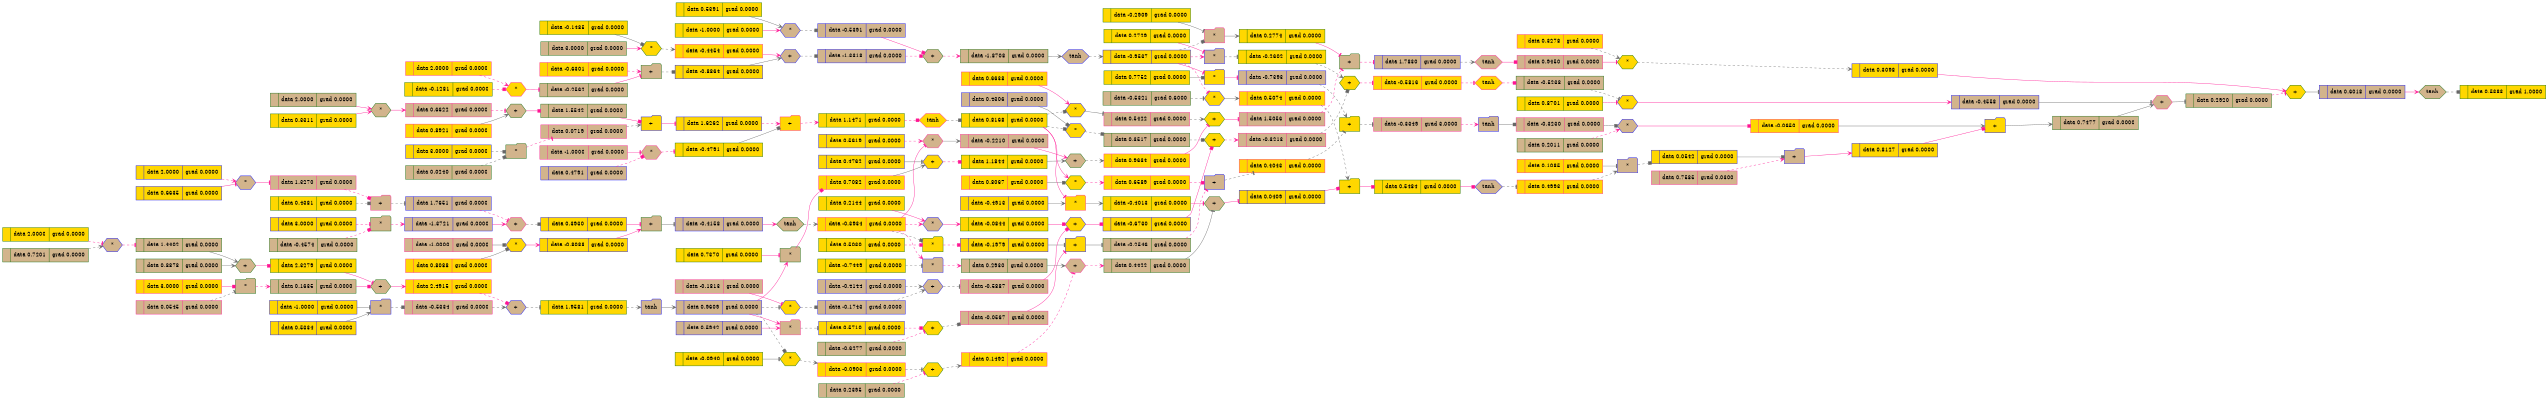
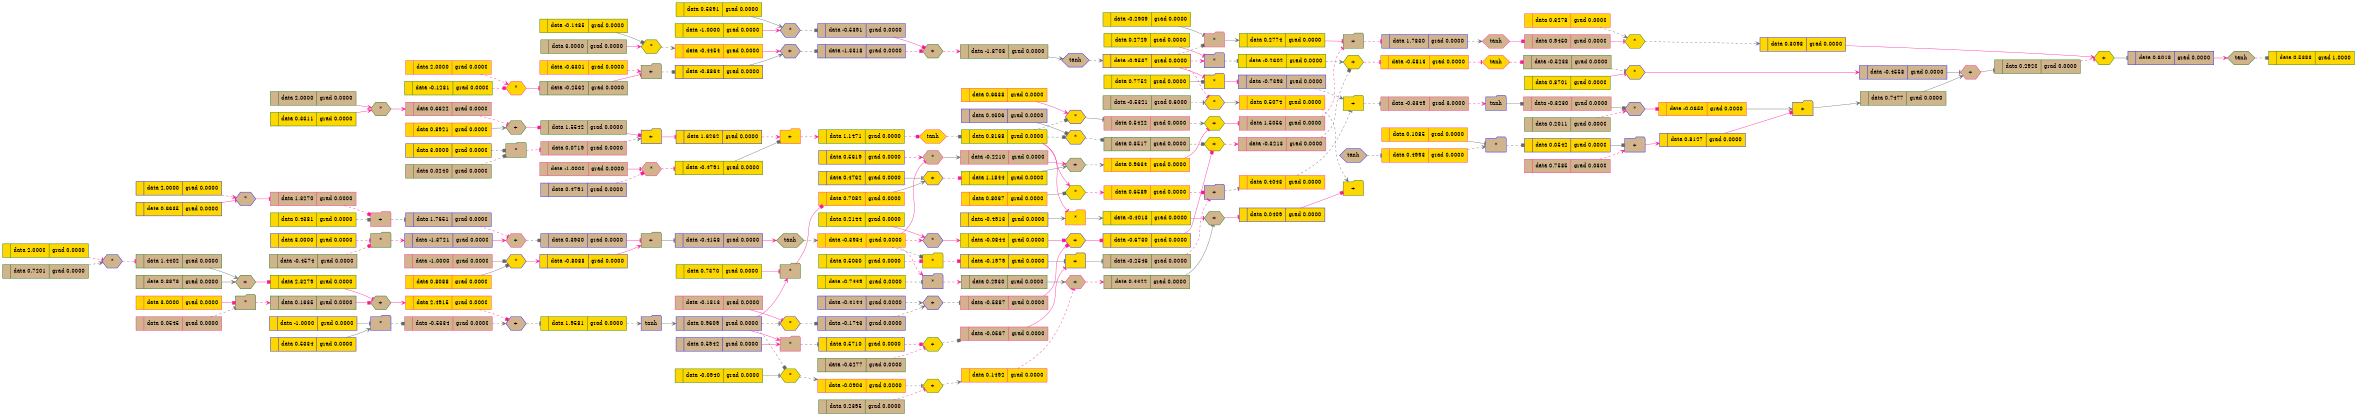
(1417, 187) -> none
(584, 224) -> (584, 240)
